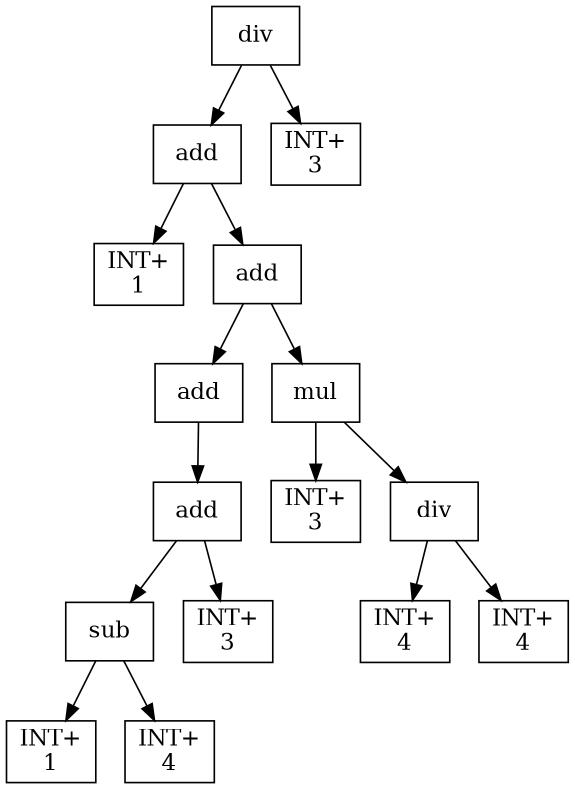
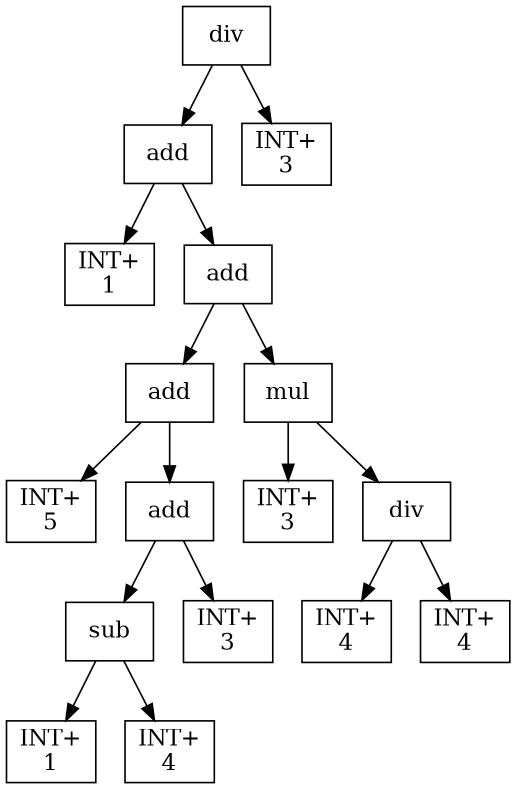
none -> (51, 511)
